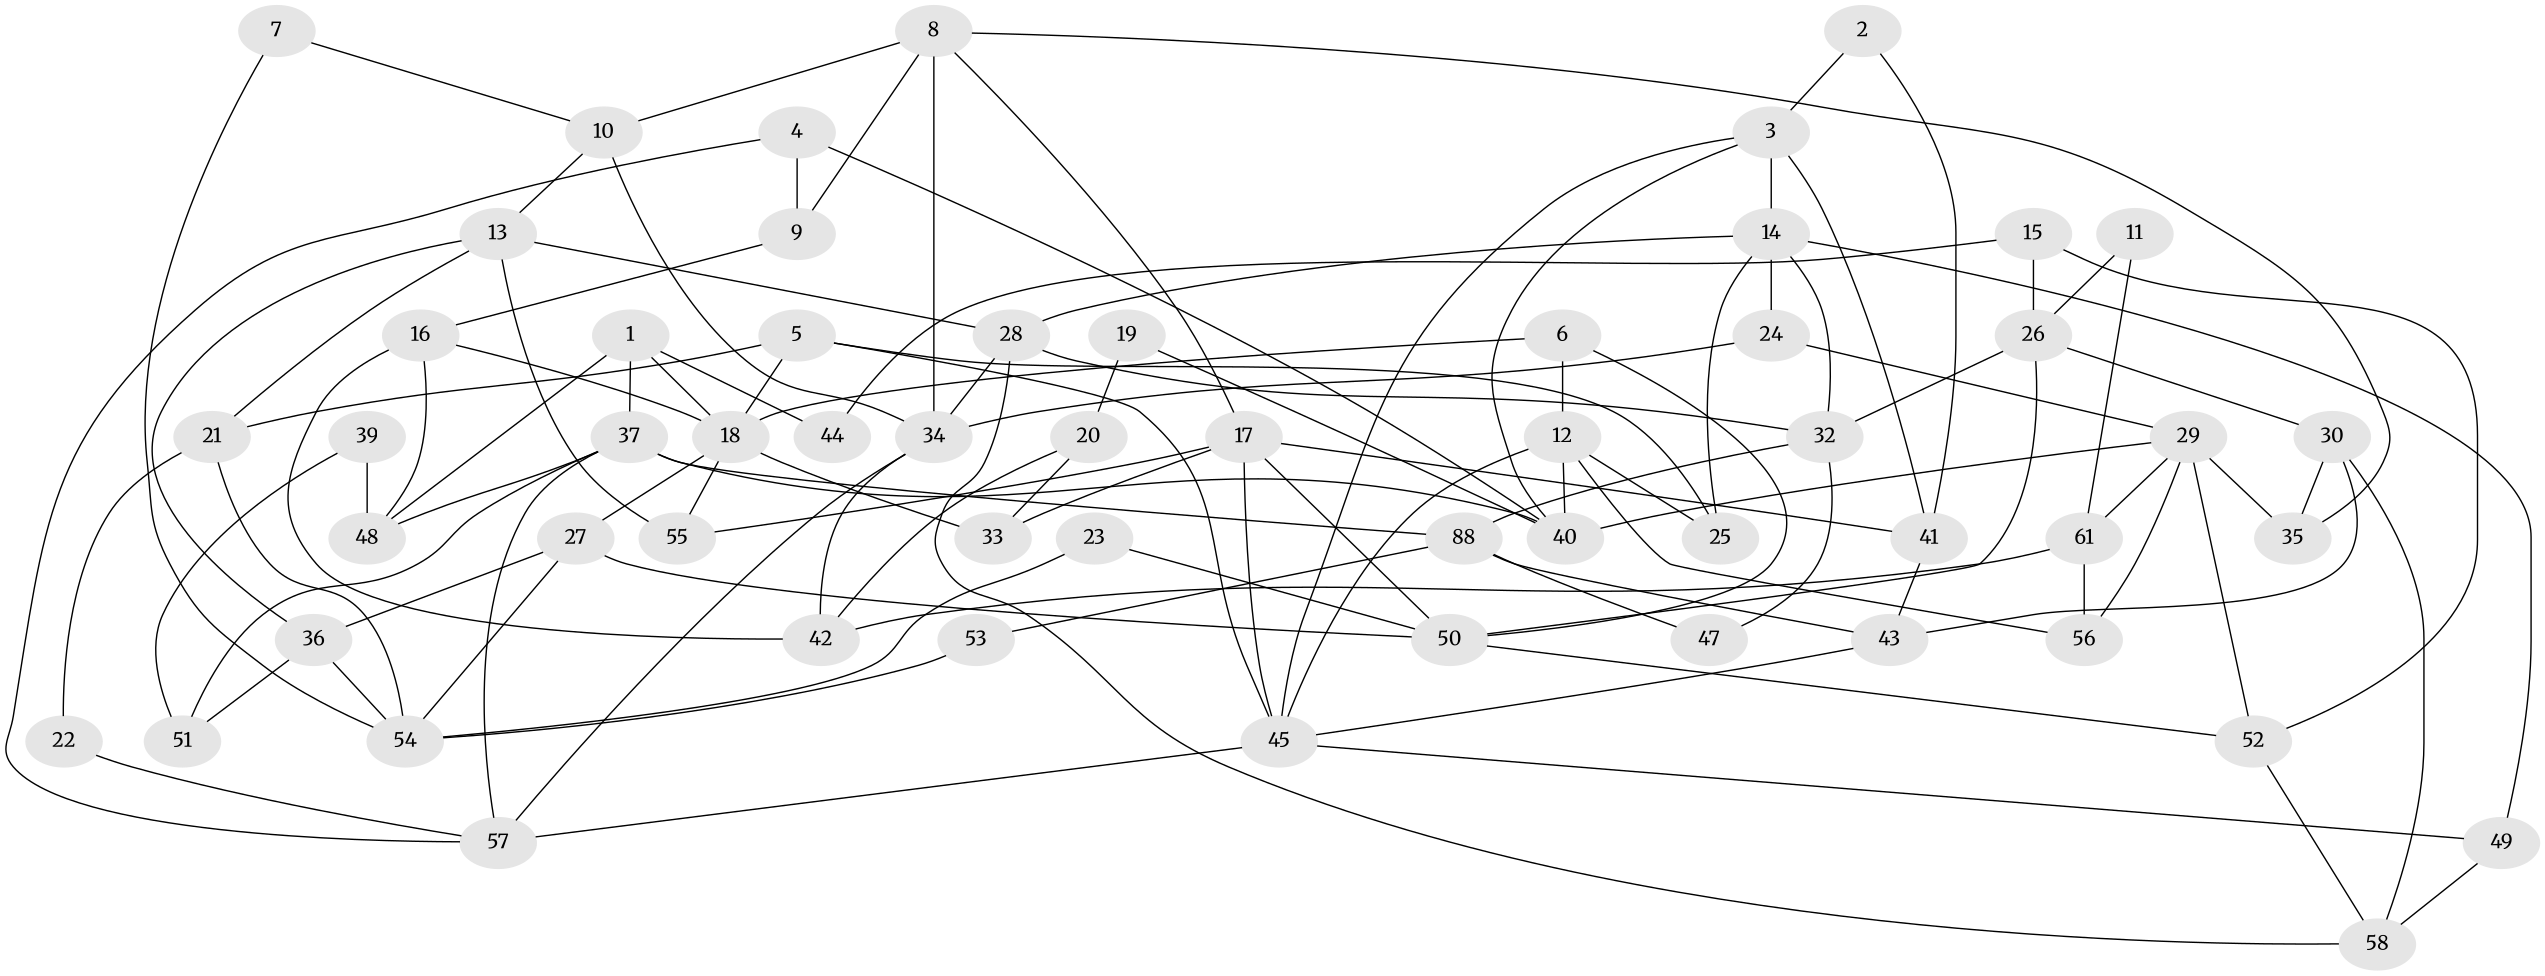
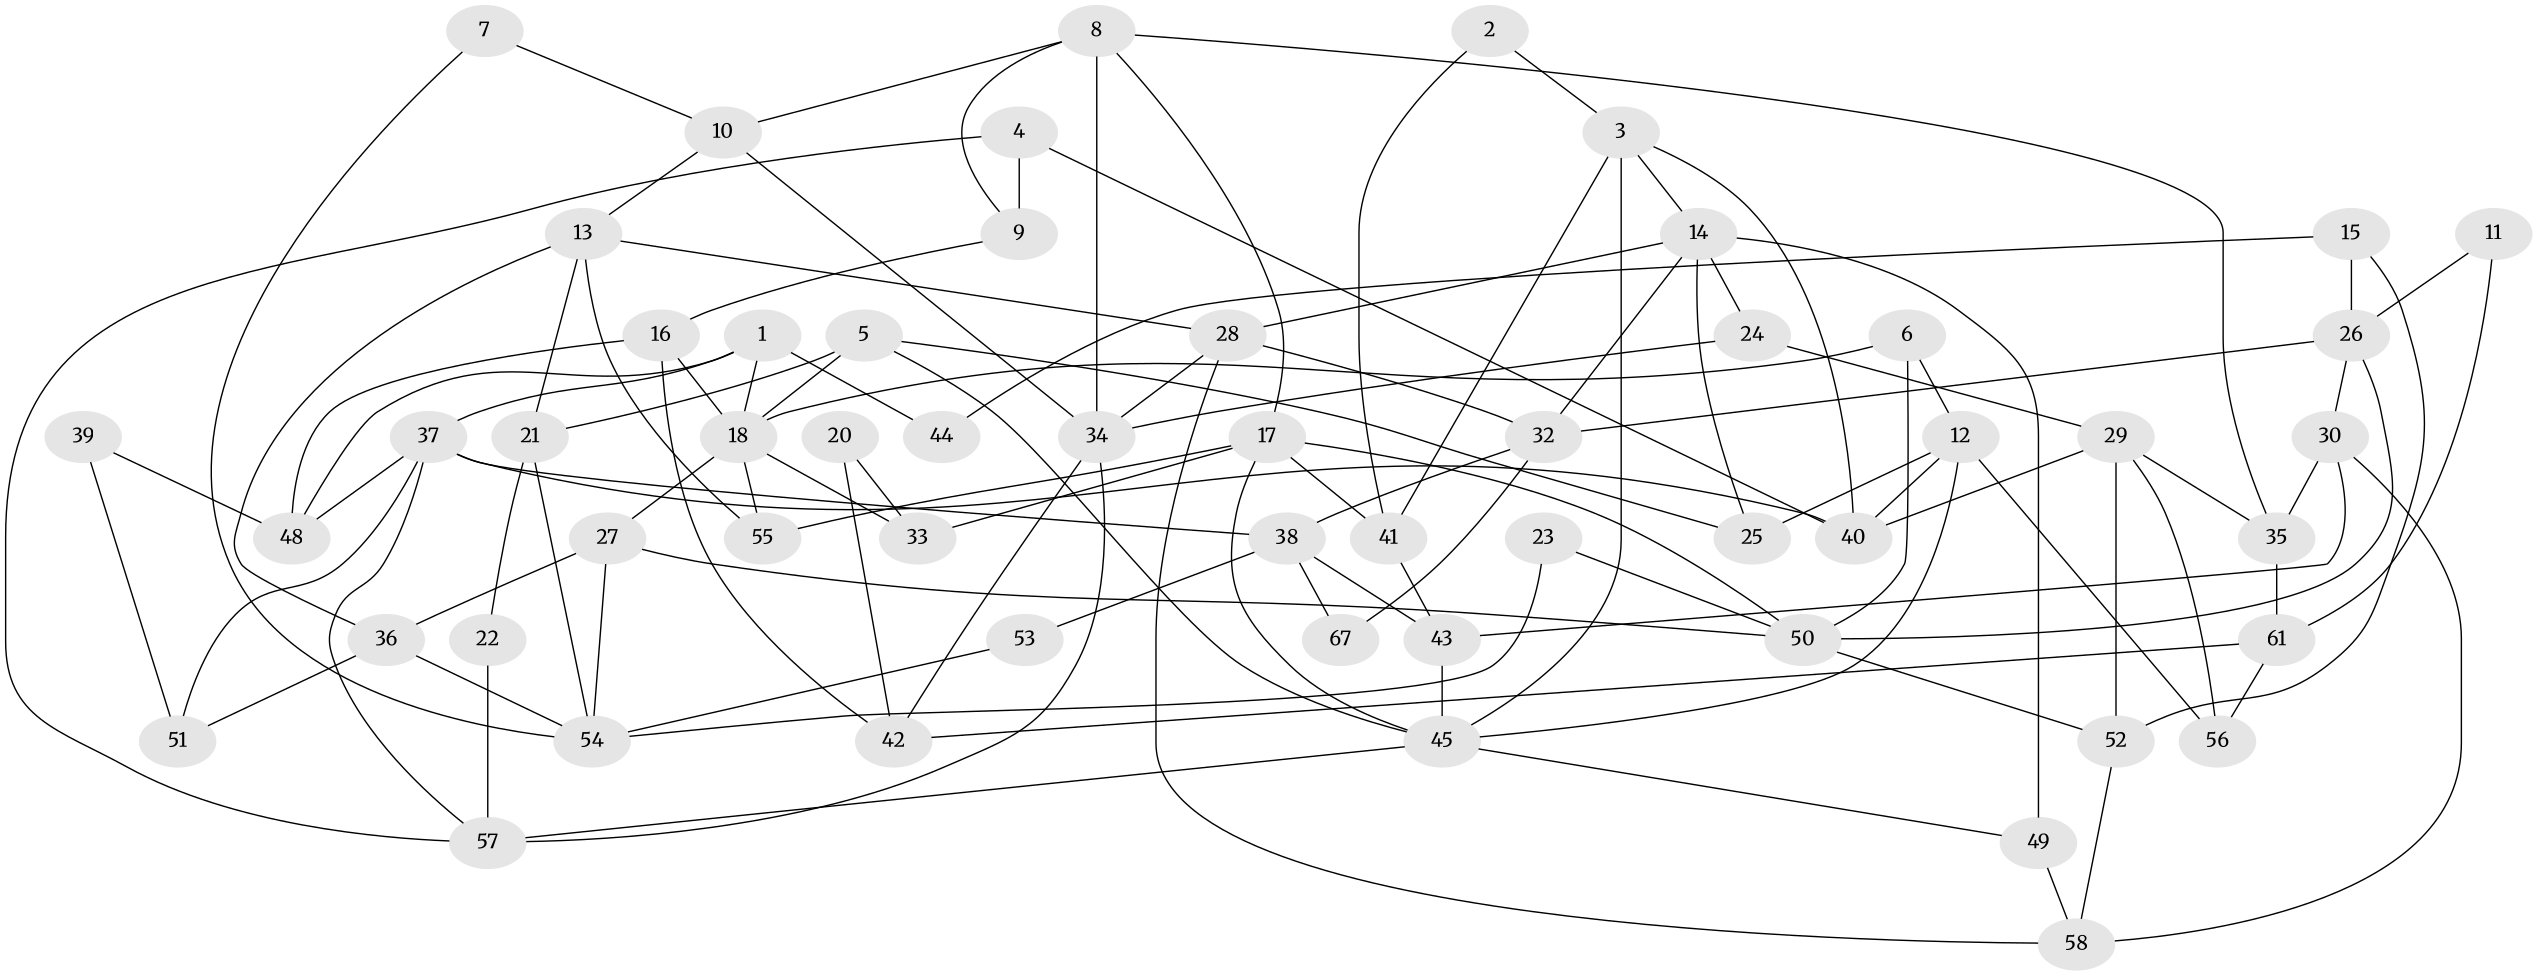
(1127, 336) -> none
(2136, 488) -> (2277, 589)
(1464, 539) -> (1287, 539)
(1709, 640) -> (1341, 640)
